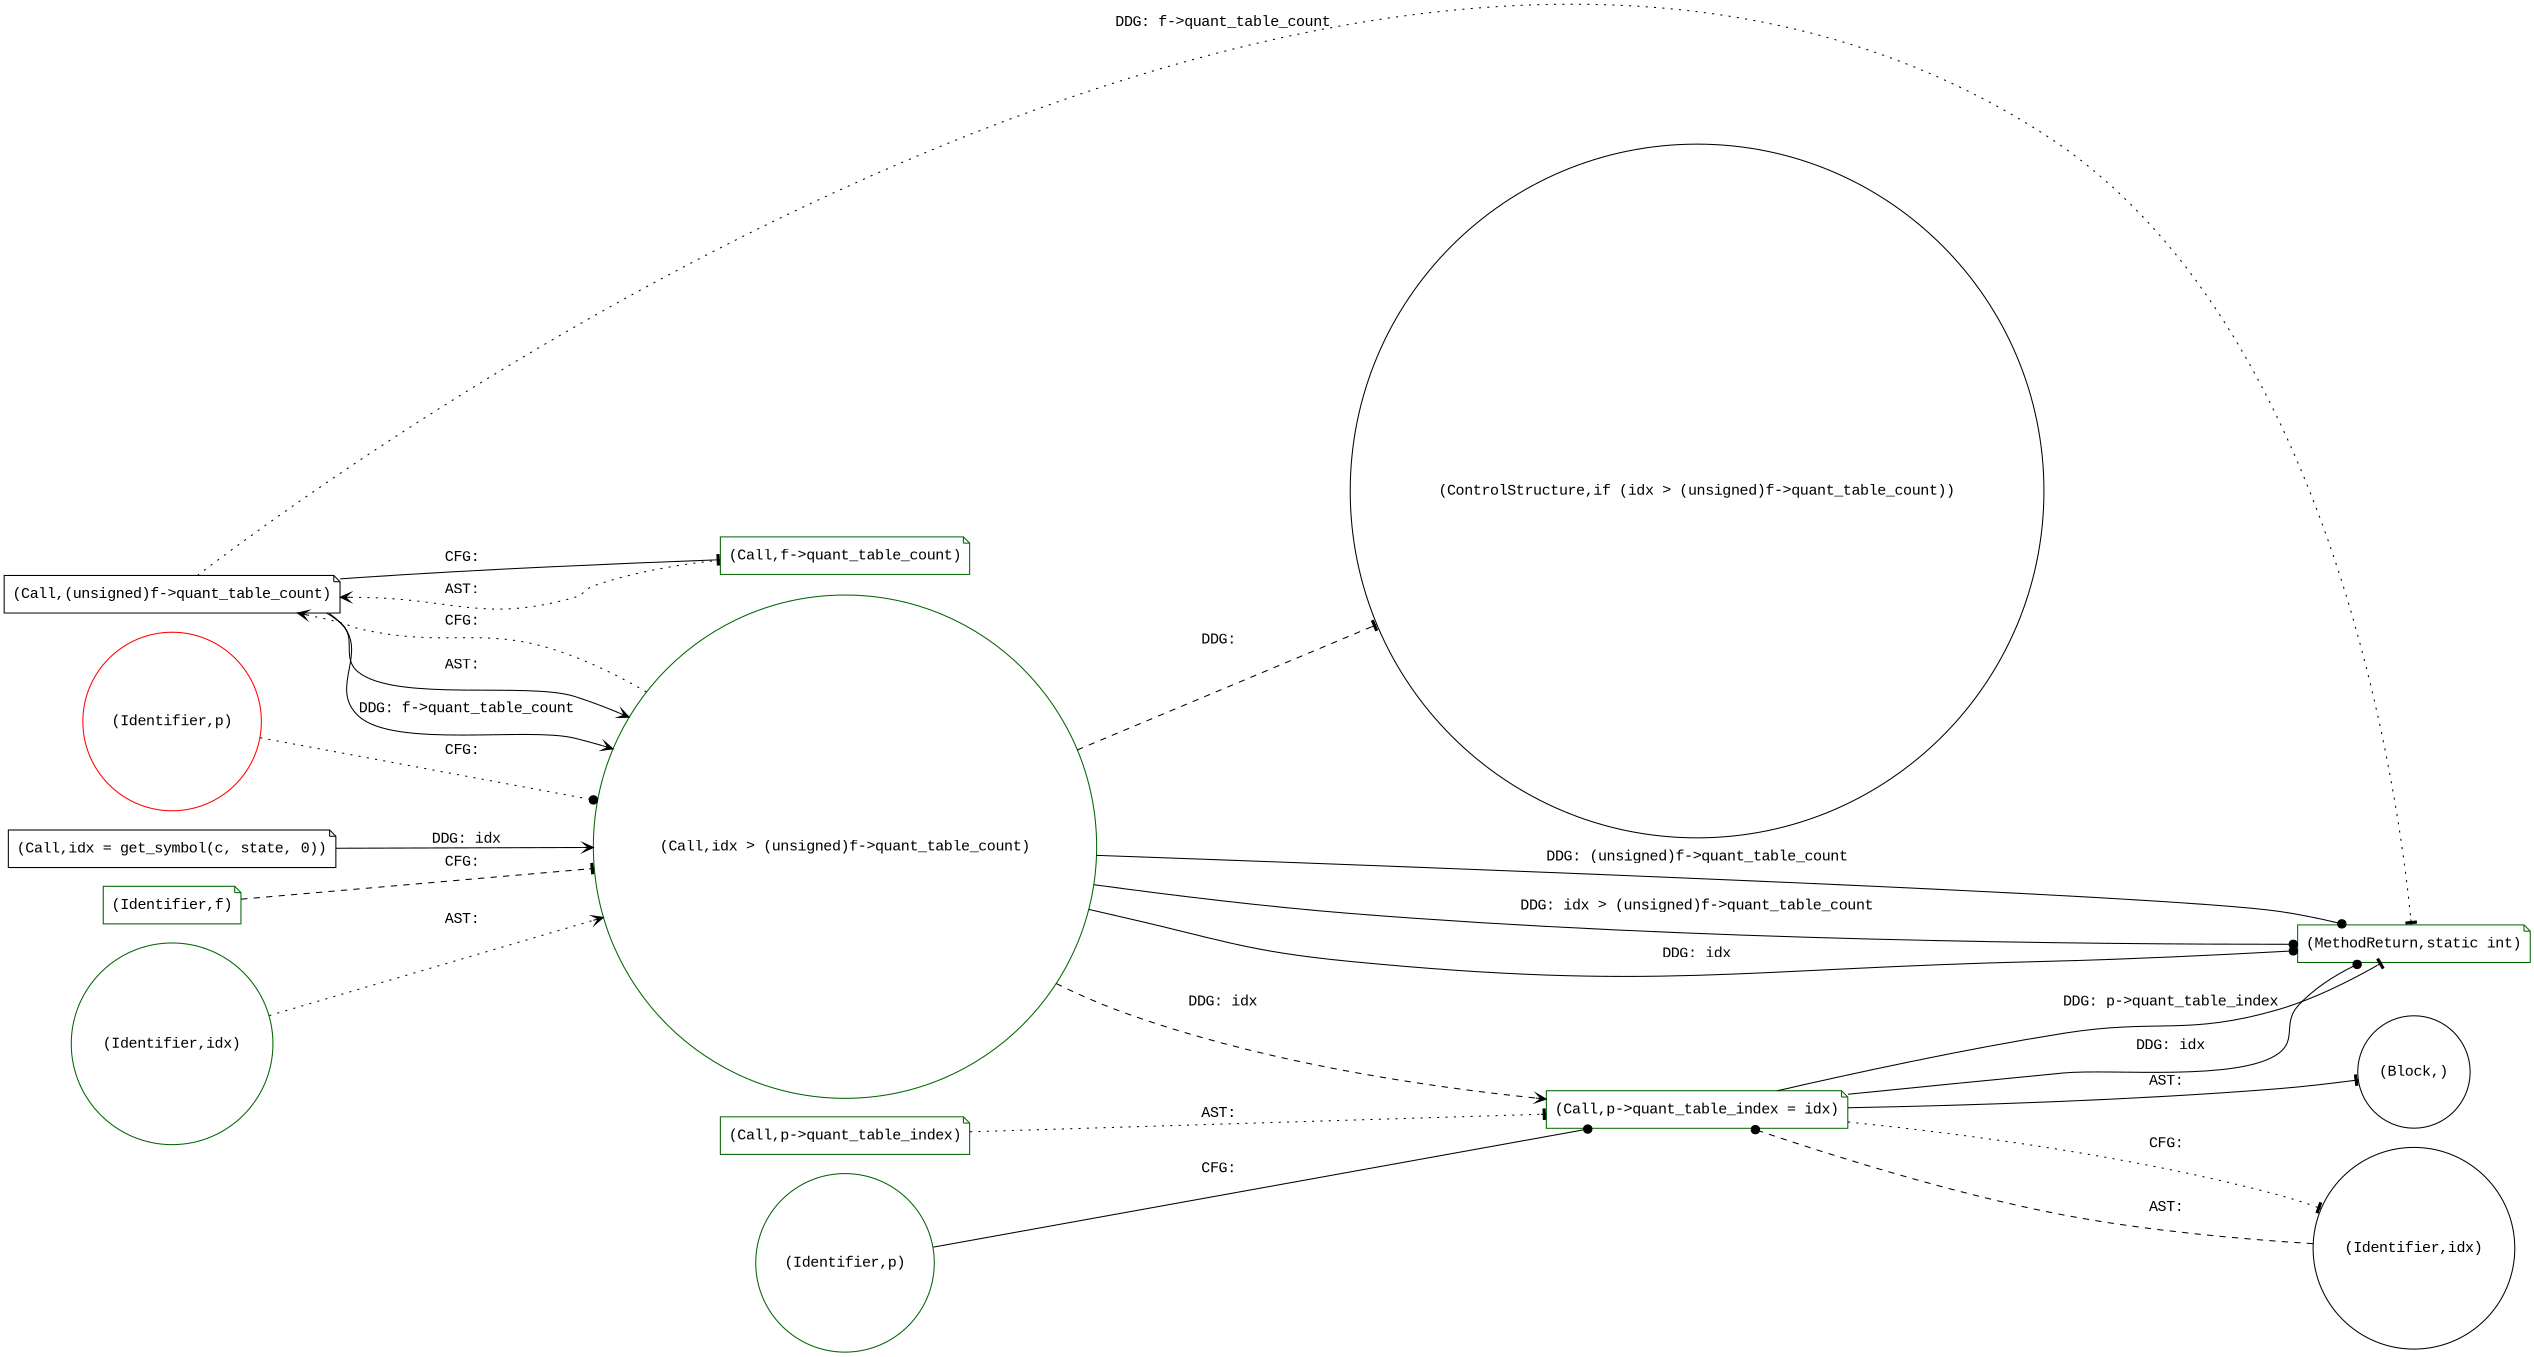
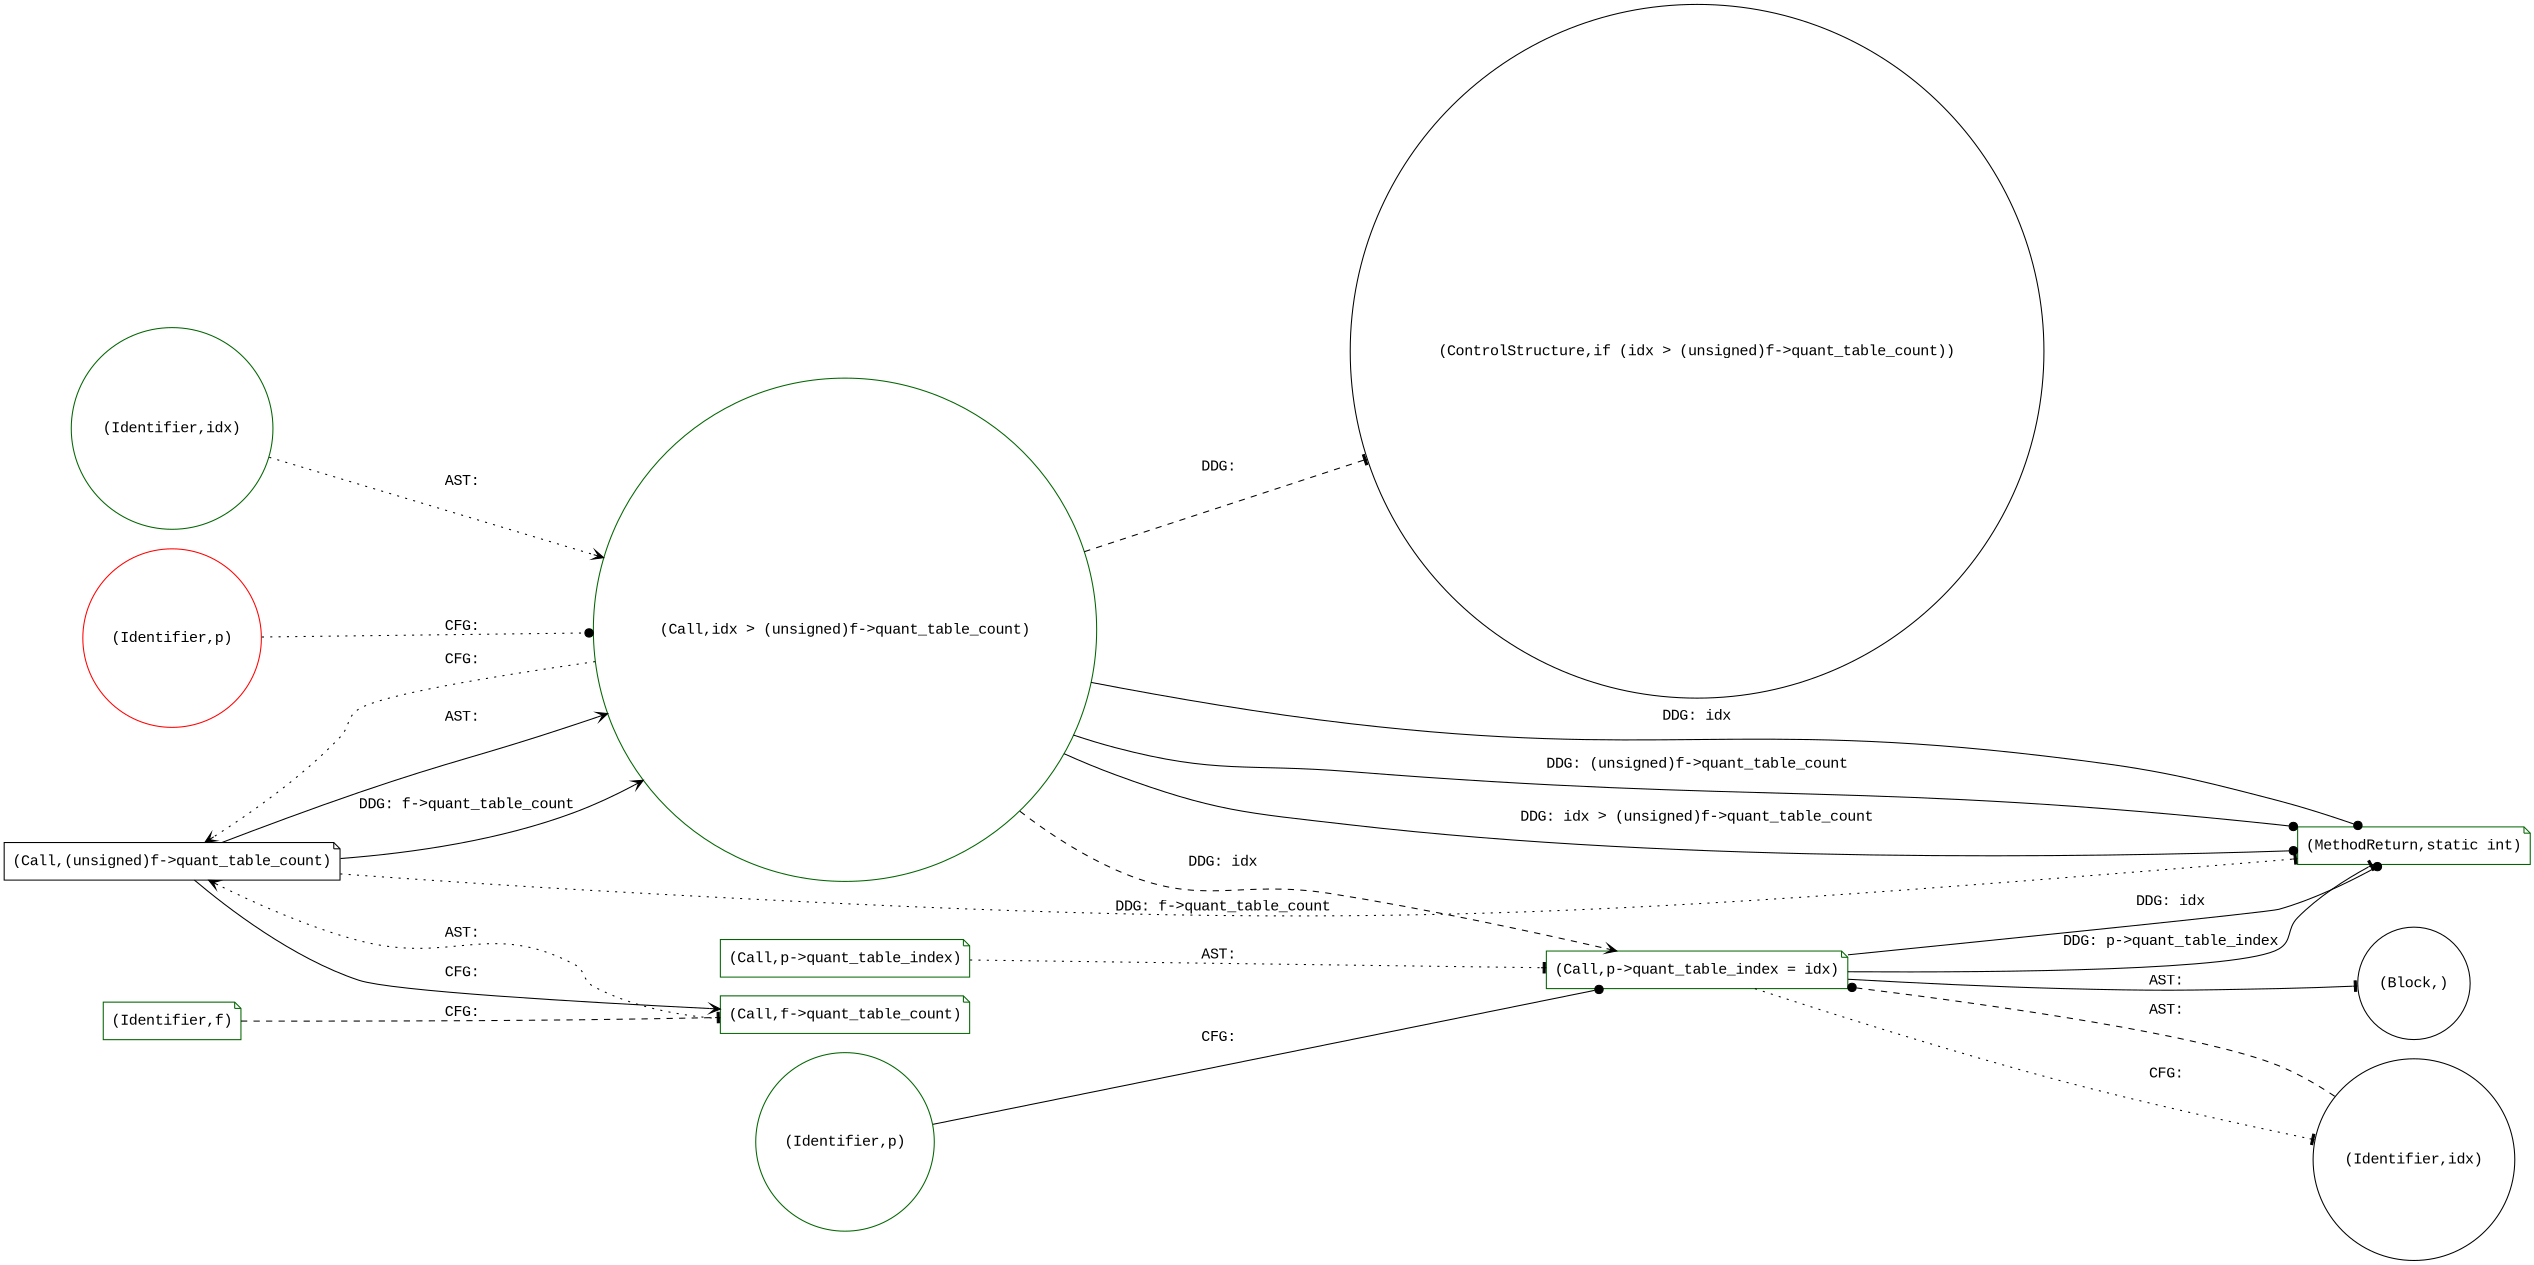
(527, 568) -> (437, 991)
(172, 849) -> none
(415, 884) -> (478, 1021)
